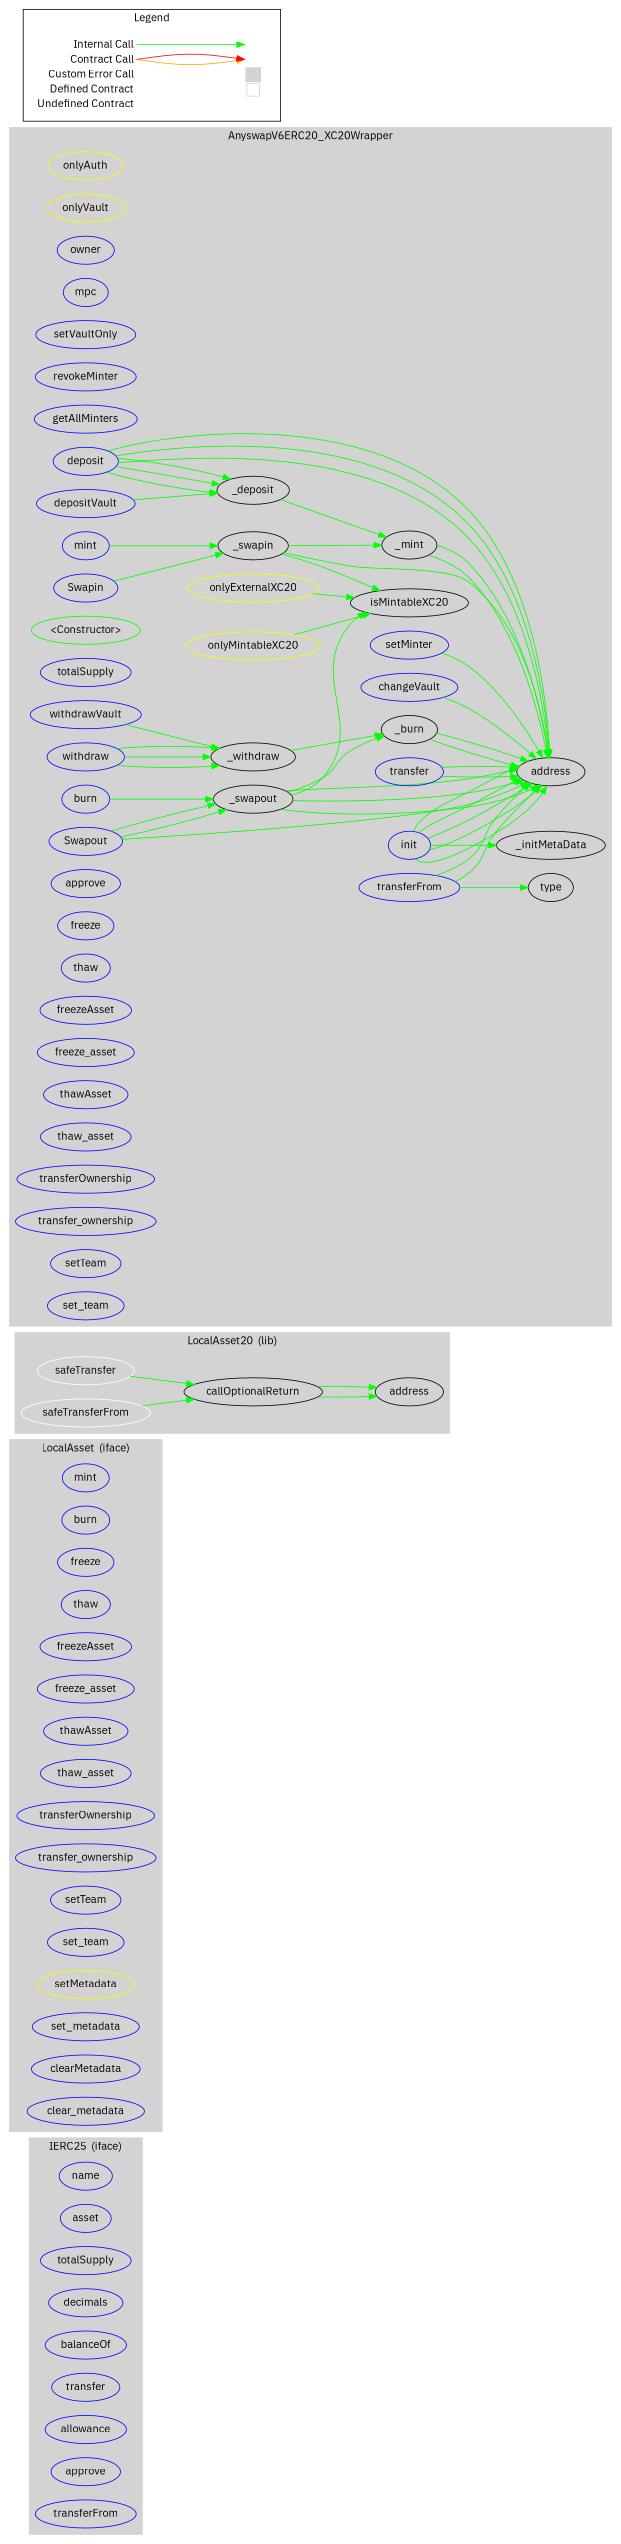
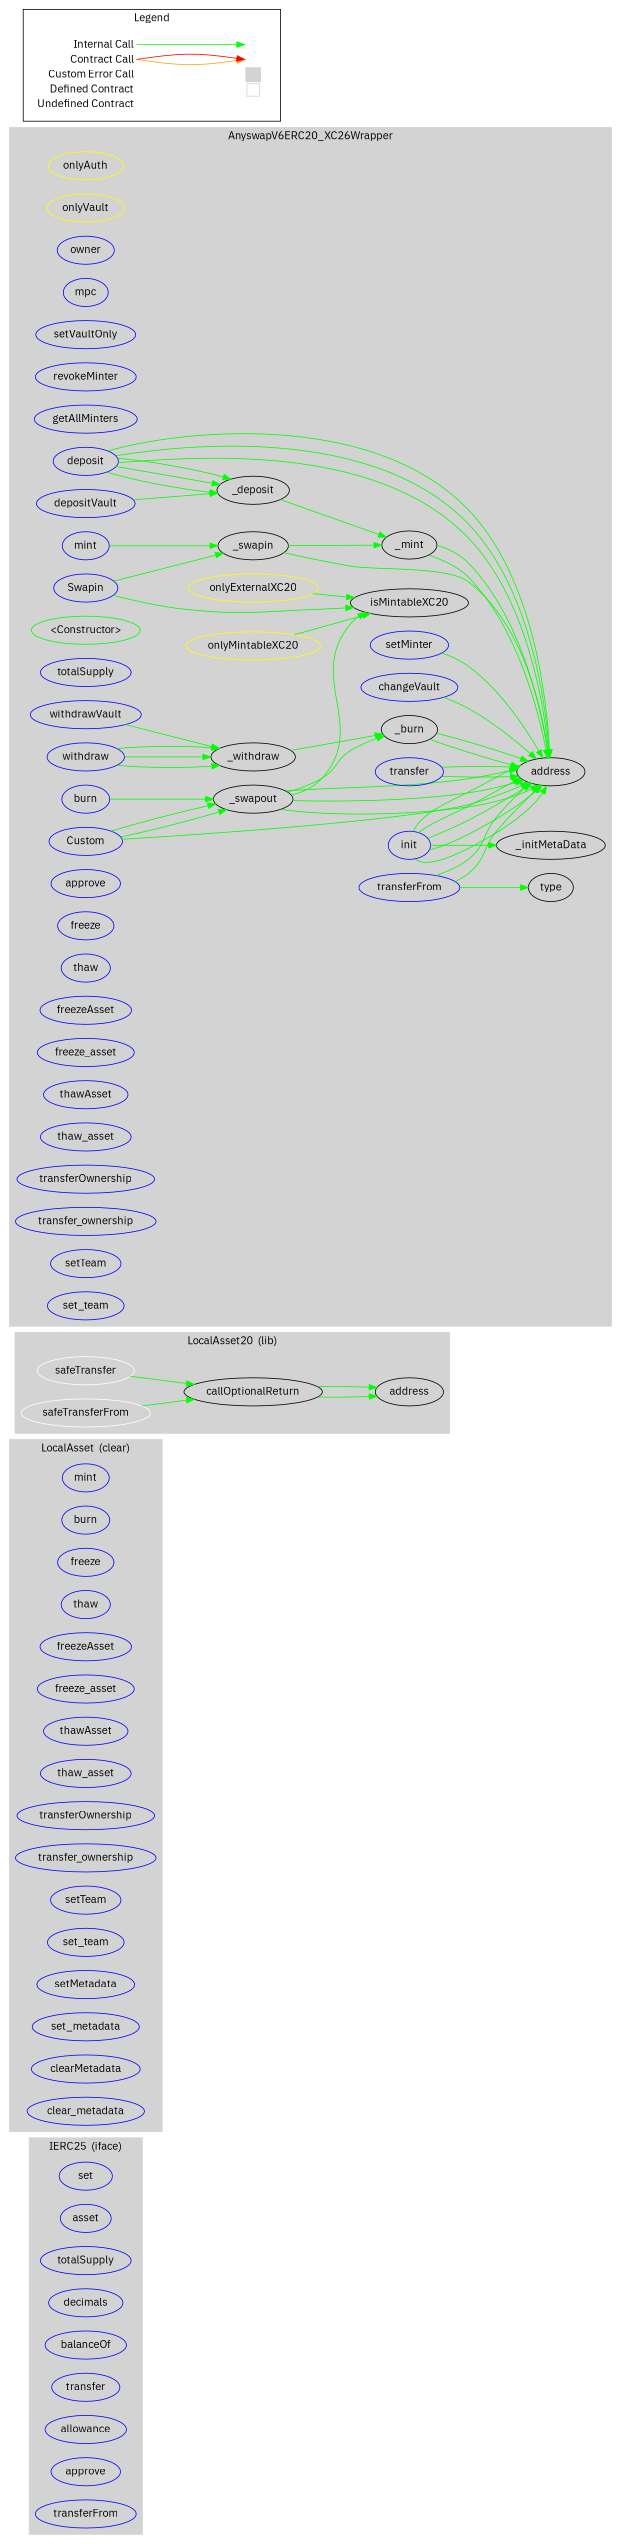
(310, 136) -> (310, 136)
(328, 569) -> (229, 612)
(86, 841) -> (86, 841)
(86, 1449) -> (86, 1449)
(86, 1985) -> (86, 1985)
(86, 2176) -> (86, 2176)
